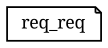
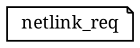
(54, 24) -> (70, 24)
